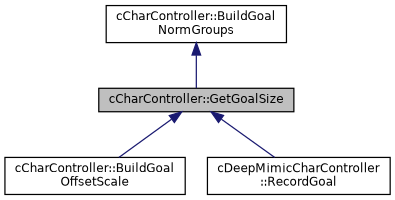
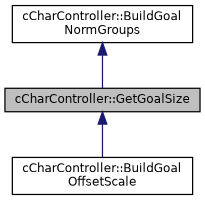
(299, 176) -> none
